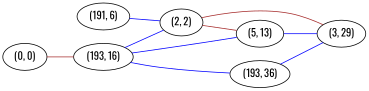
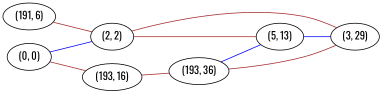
(145, 20) -> (73, 27)
(144, 39) -> (71, 47)
(184, 45) -> (241, 53)
(302, 53) -> (283, 62)
(180, 70) -> (155, 74)
